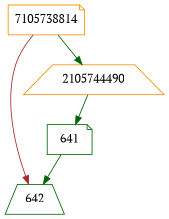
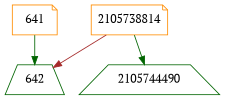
(46, 20) -> (129, 20)
(94, 80) -> (149, 80)
(83, 106) -> none
(70, 140) -> (35, 20)
